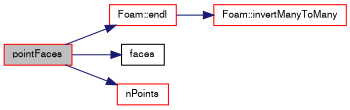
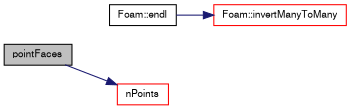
(143, 15) -> (143, 15)
(86, 37) -> none
(38, 55) -> (38, 55)
(143, 55) -> none
